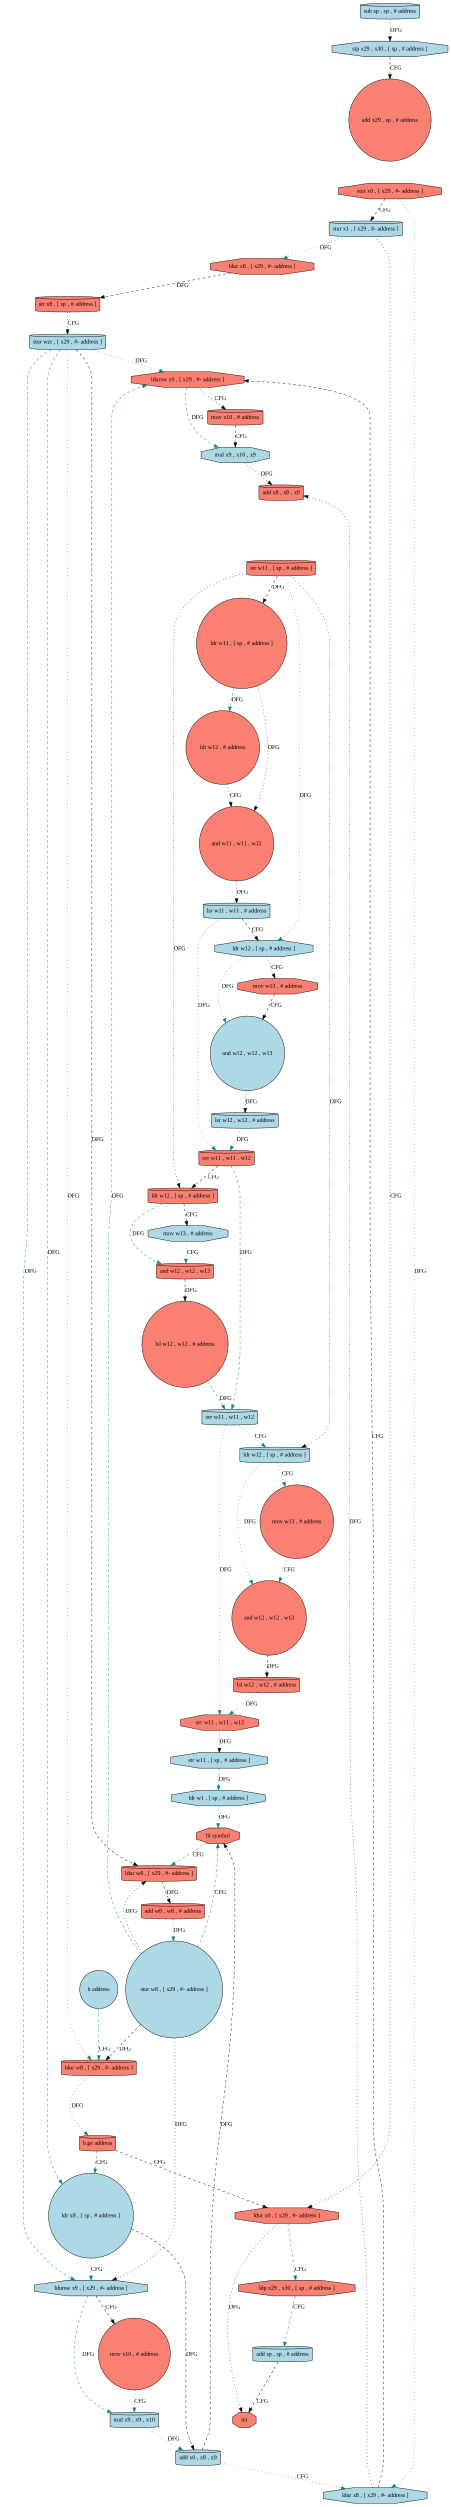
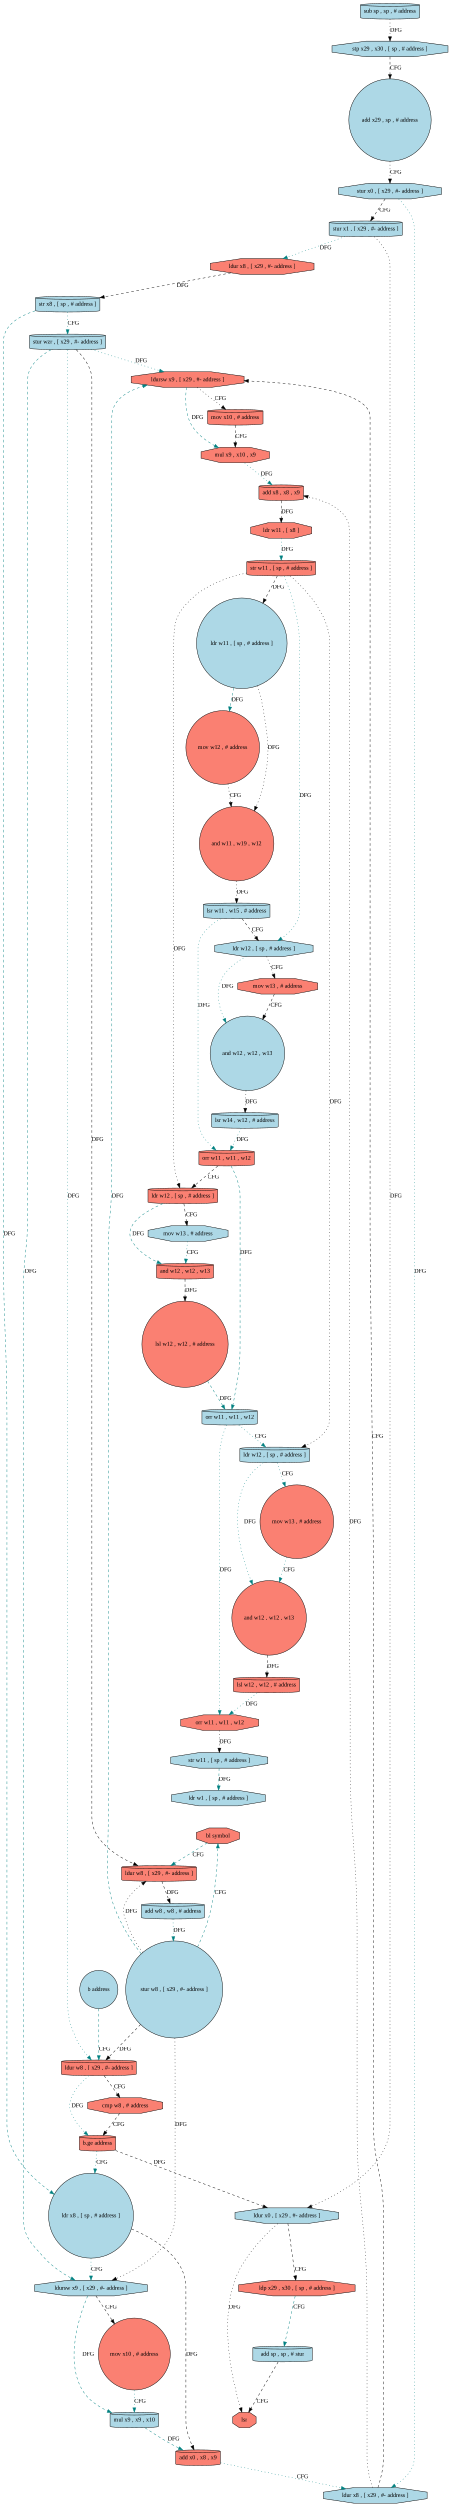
(390, 120) -> (390, 120)
none -> (390, 170)
(390, 191) -> (390, 191)
(68, 304) -> (68, 304)
(68, 321) -> (68, 321)
(235, 455) -> (235, 455)
(256, 472) -> (256, 472)
none -> (281, 530)
(242, 643) -> (242, 643)
(223, 748) -> (223, 748)
(237, 844) -> (237, 844)
(237, 911) -> (237, 911)
(245, 1120) -> (245, 1120)
(396, 1196) -> (396, 1196)
(48, 1265) -> (3, 1251)
(218, 1815) -> none
(173, 1911) -> (173, 1911)
none -> (125, 2106)
(218, 2148) -> none
(96, 2160) -> (96, 2160)
(160, 2162) -> (160, 2162)
(287, 2216) -> (287, 2216)
(292, 2250) -> (292, 2250)
(283, 2354) -> (283, 2354)
(244, 2420) -> (244, 2420)
(162, 2438) -> (162, 2438)
(198, 2458) -> (198, 2458)
